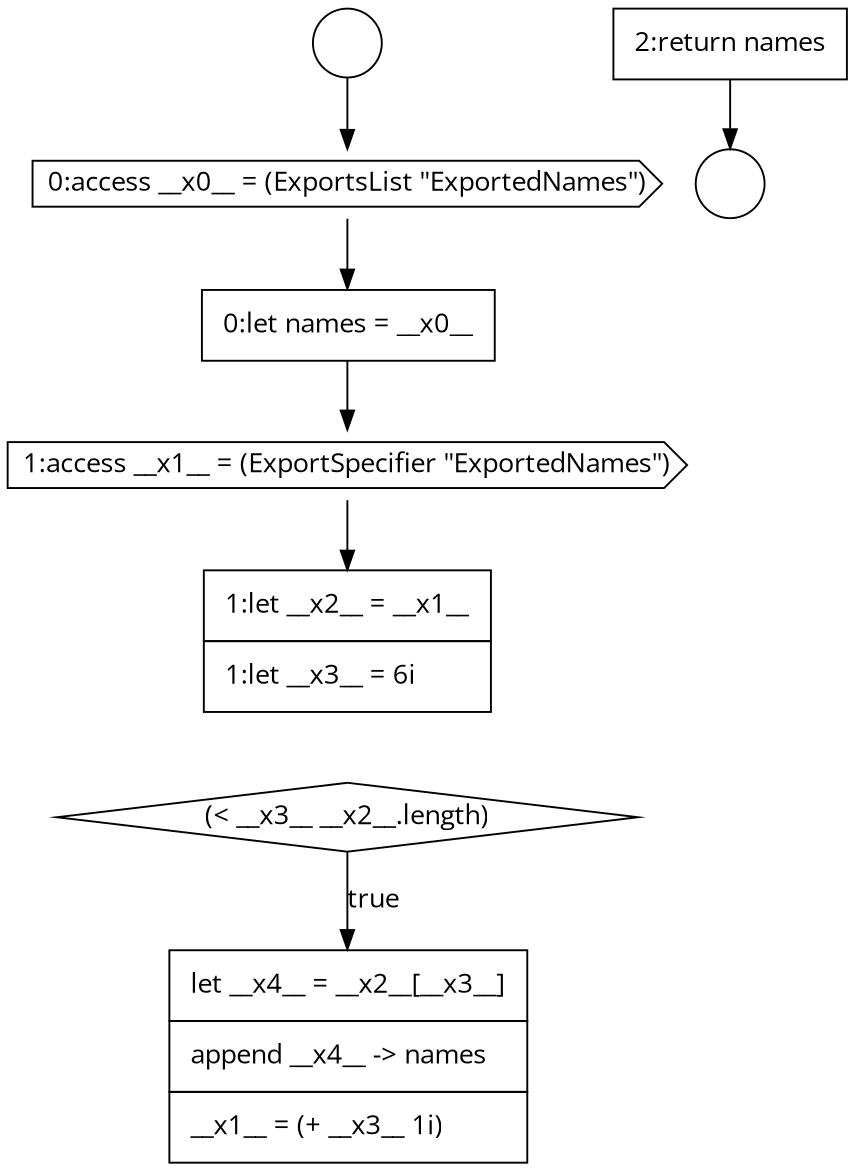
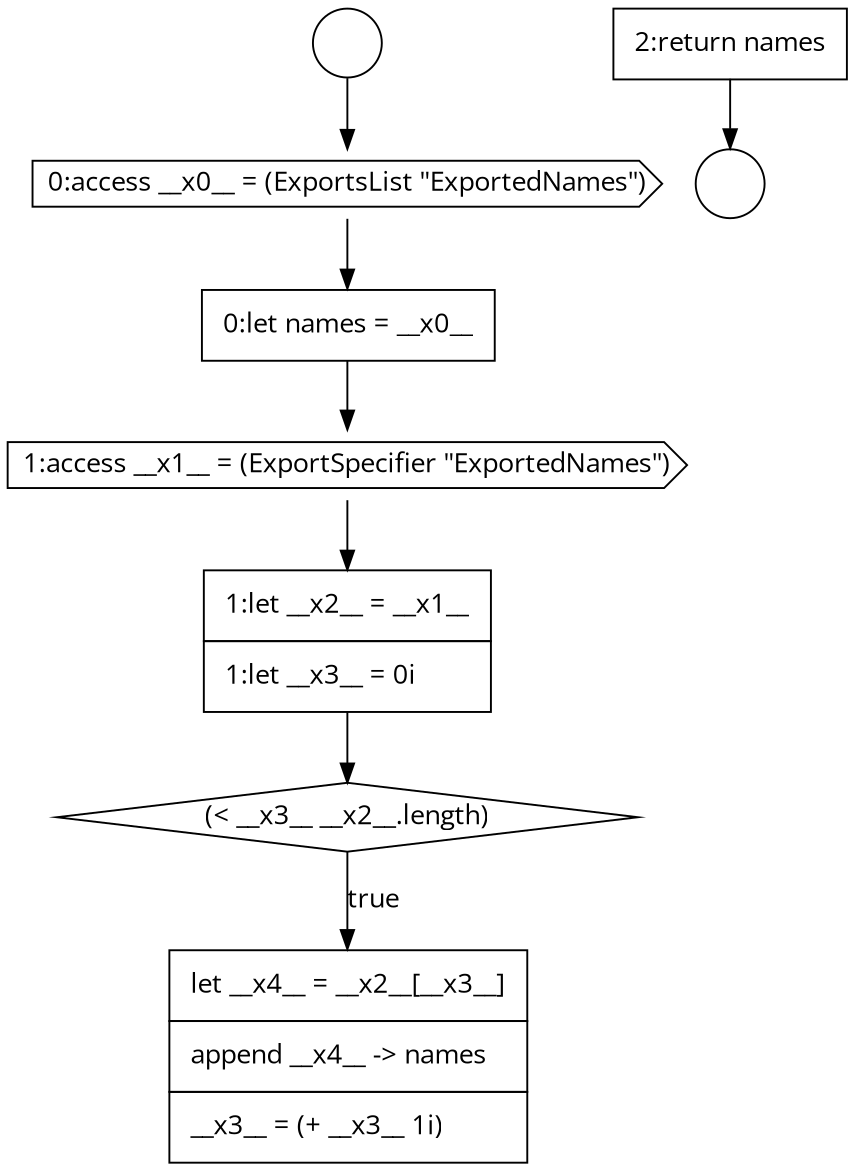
(321, 676) -> (321, 676)
none -> (347, 738)
(318, 1126) -> (318, 1126)
